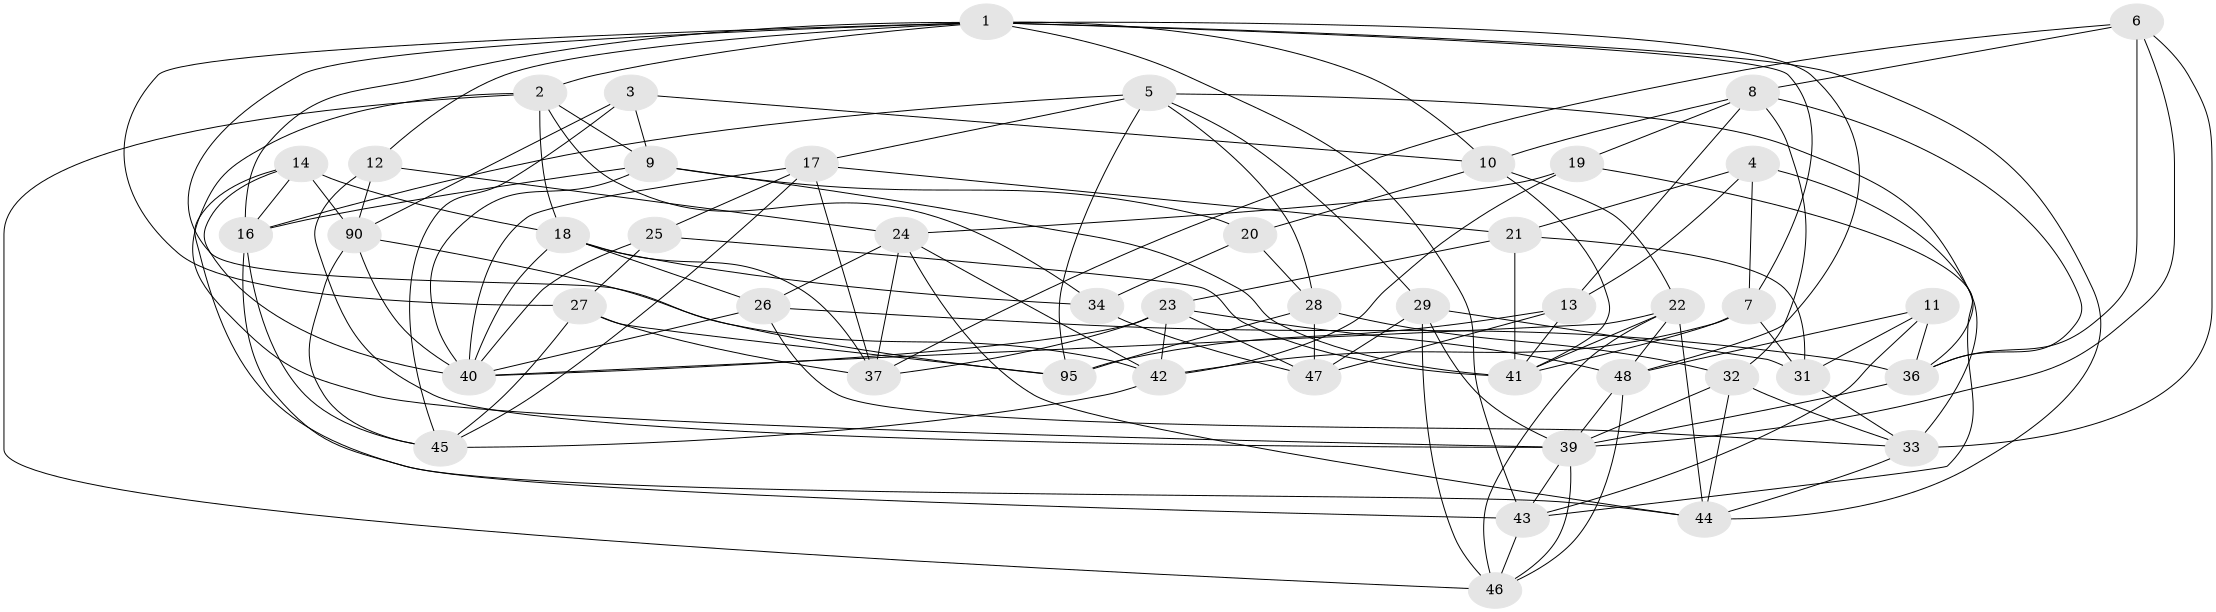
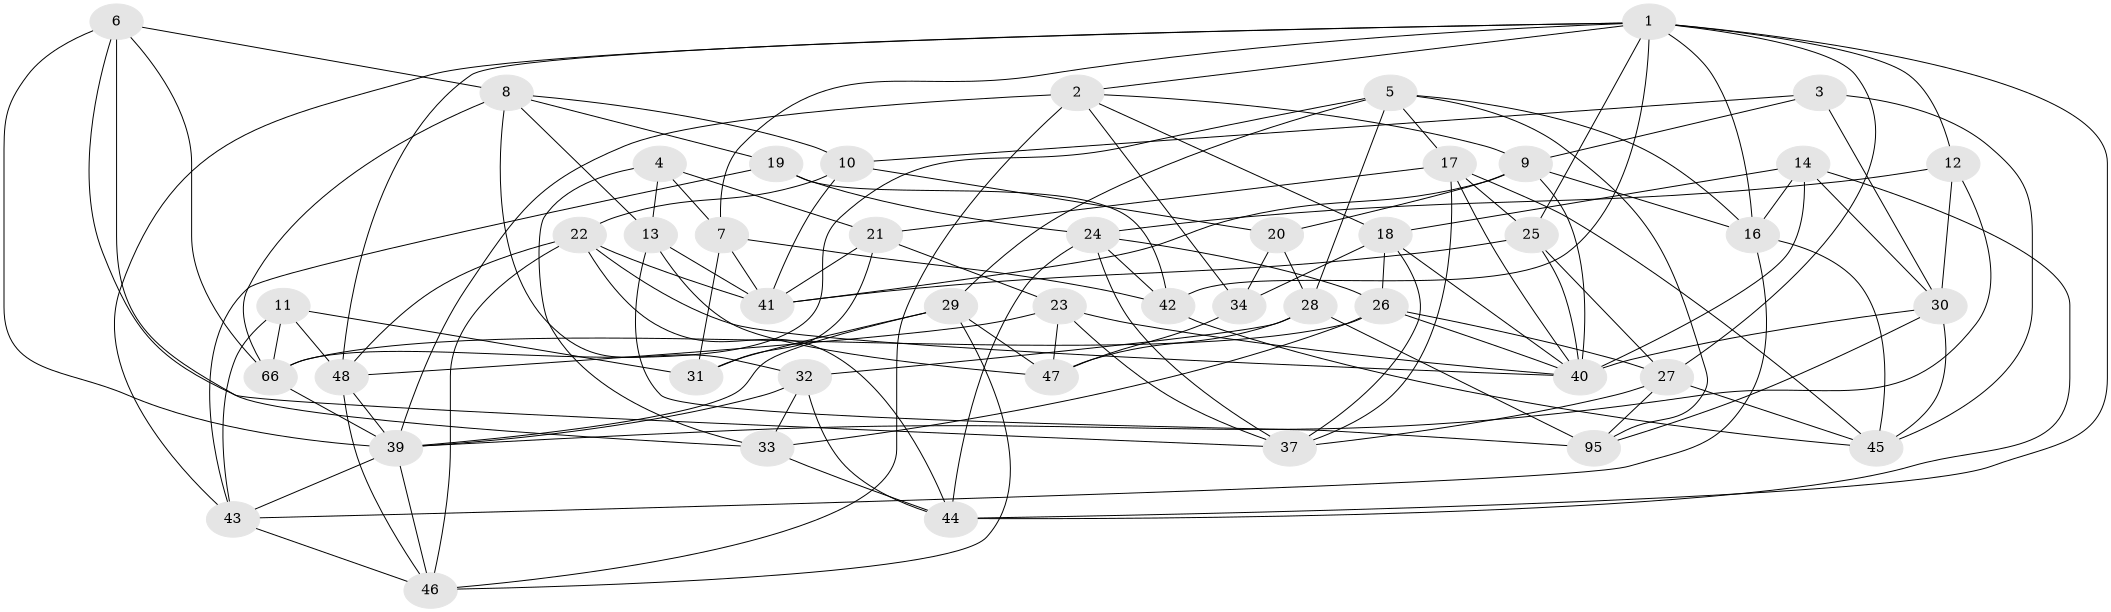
(1256, 44) -> (1596, 119)
(355, 235) -> (1941, 306)
none -> (1508, 333)
(1164, 342) -> none
(1912, 377) -> (271, 377)
(1852, 409) -> none
